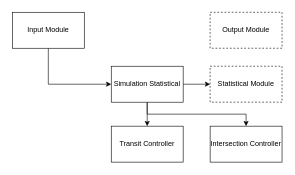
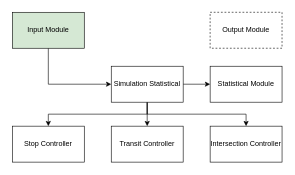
(48, 30) -> (48, 30)
(246, 84) -> (246, 84)
none -> (48, 116)
none -> (48, 144)
